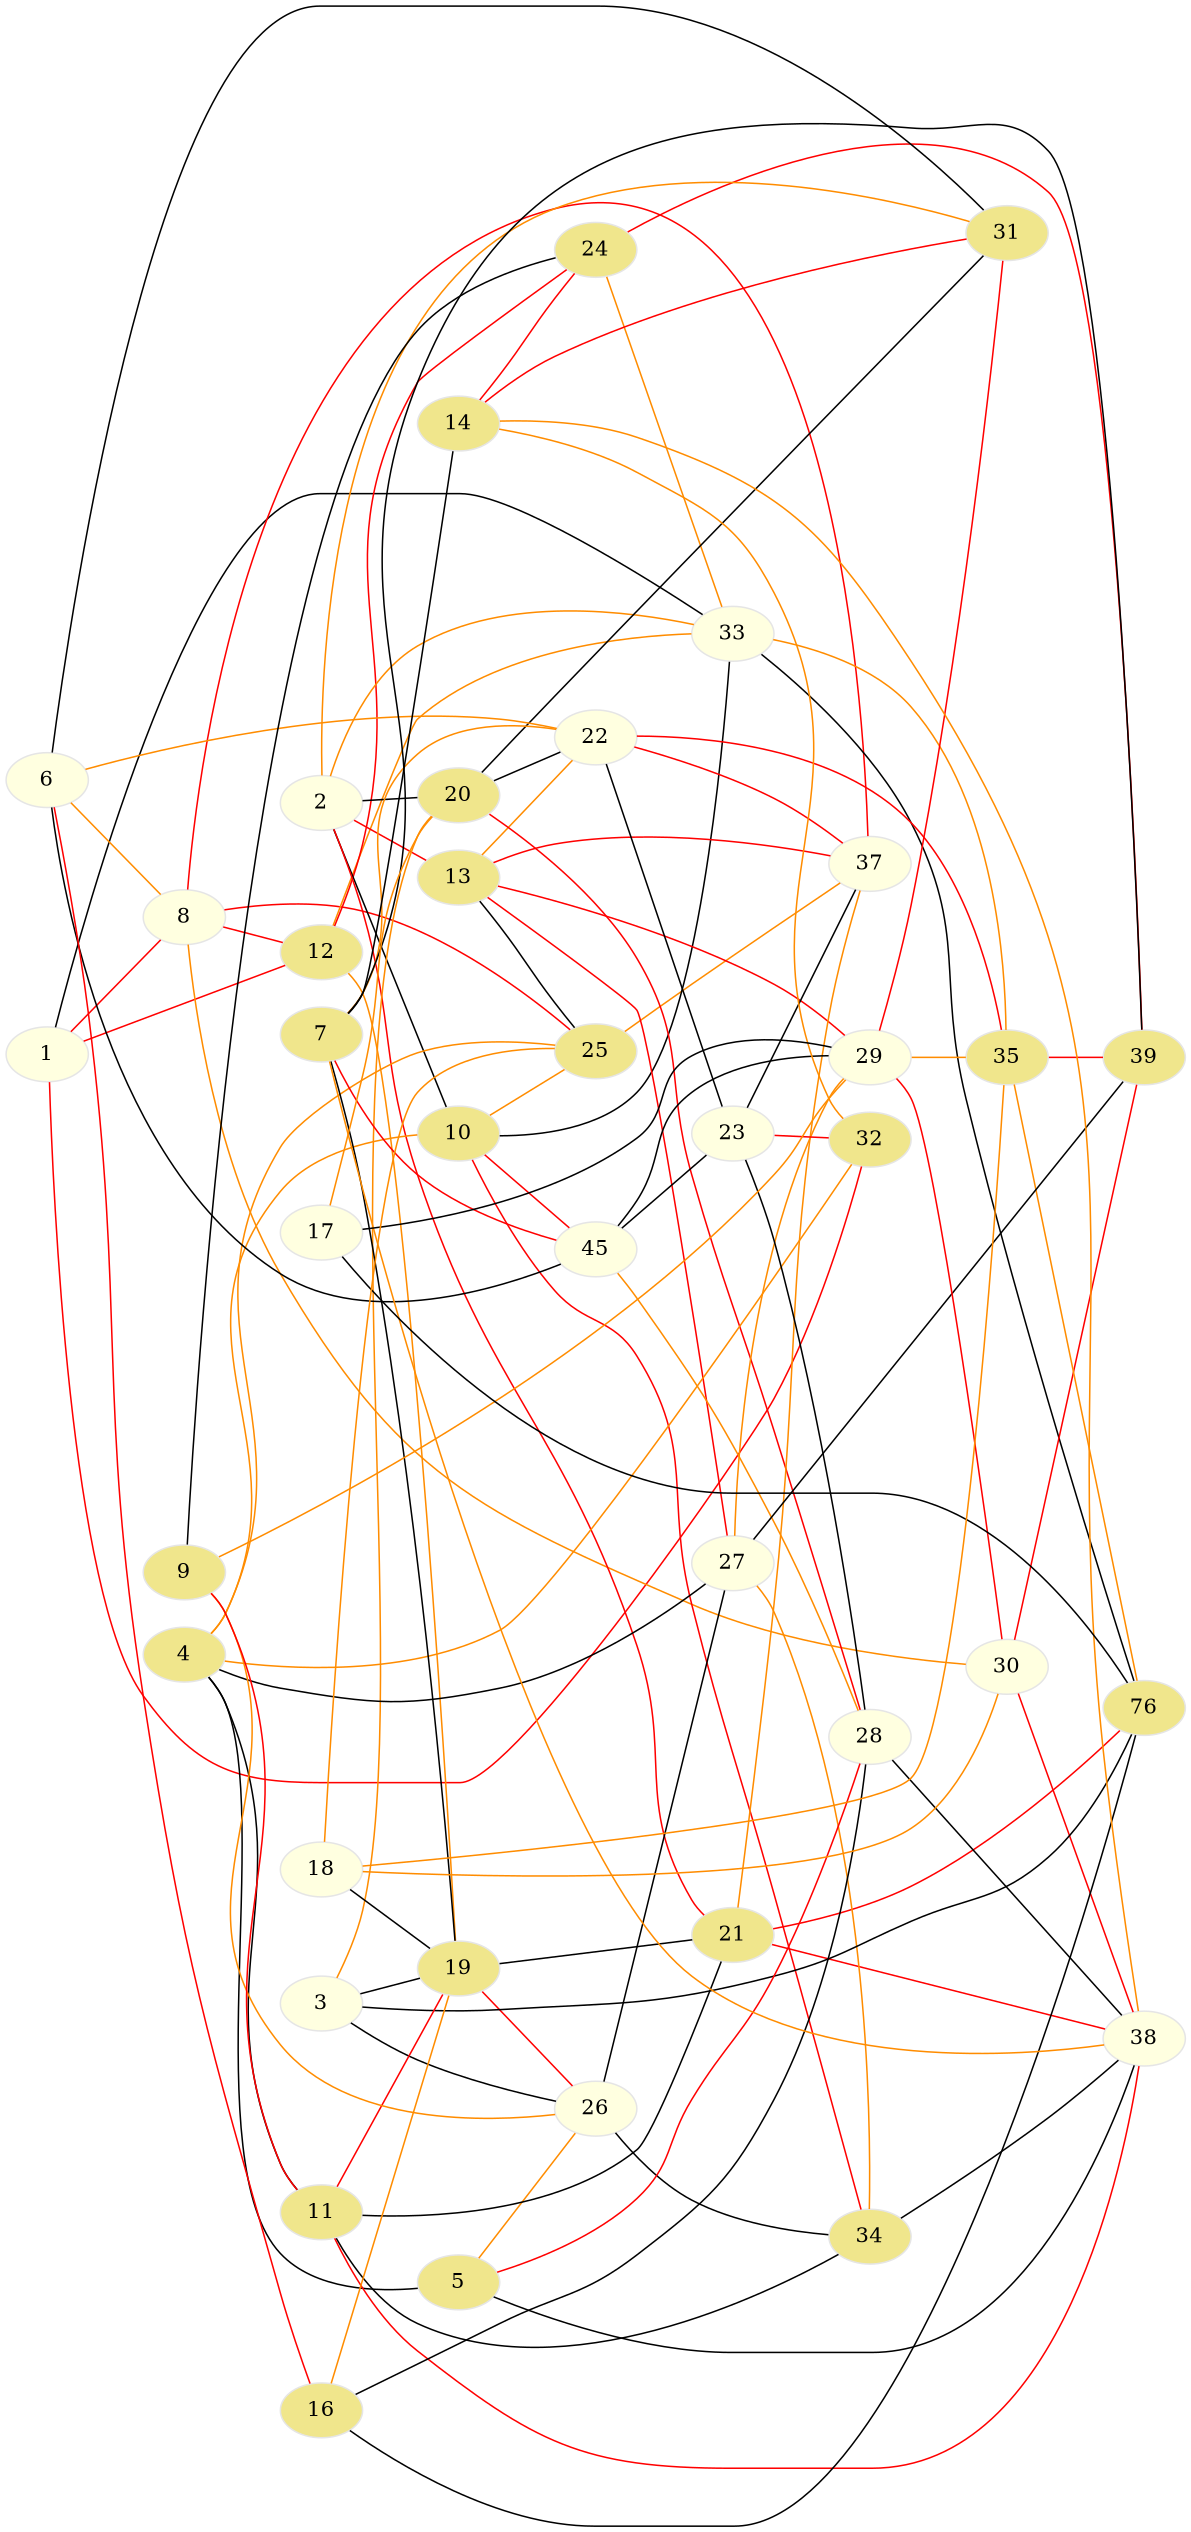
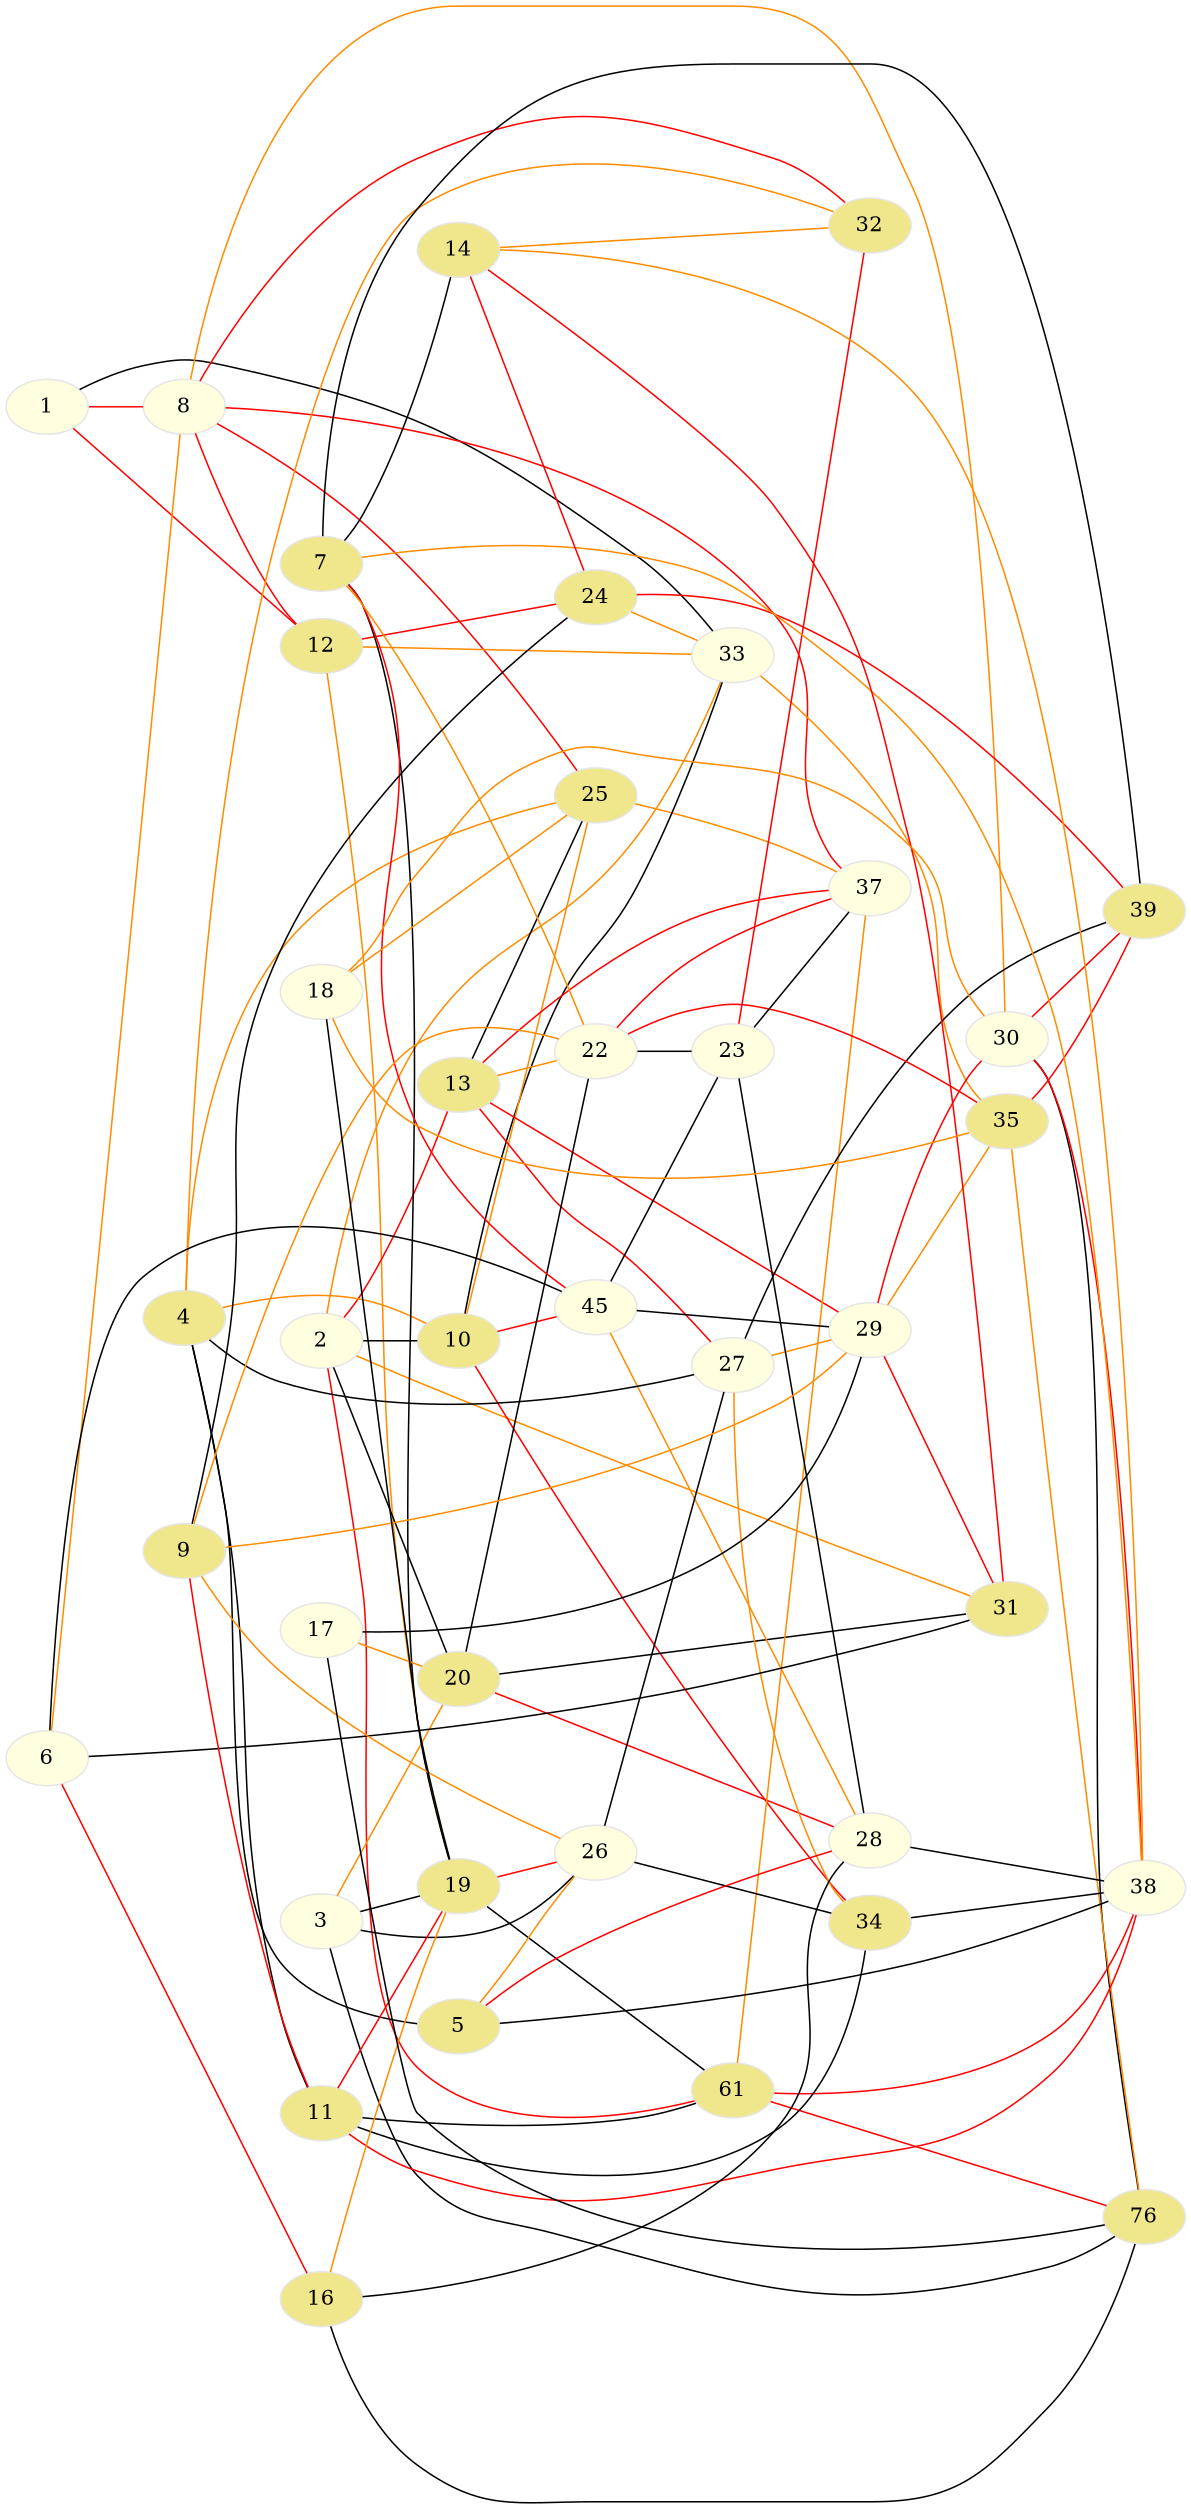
(307, 725) -> (310, 1204)
(978, 1145) -> (1098, 1621)
(348, 1783) -> (463, 140)
(733, 1935) -> (733, 2090)
